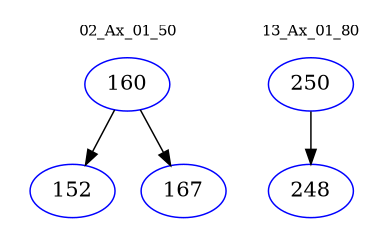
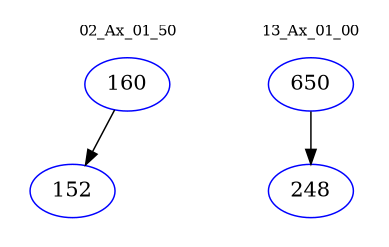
(311, 32) -> (311, 32)
(311, 84) -> (311, 84)
(184, 191) -> none
